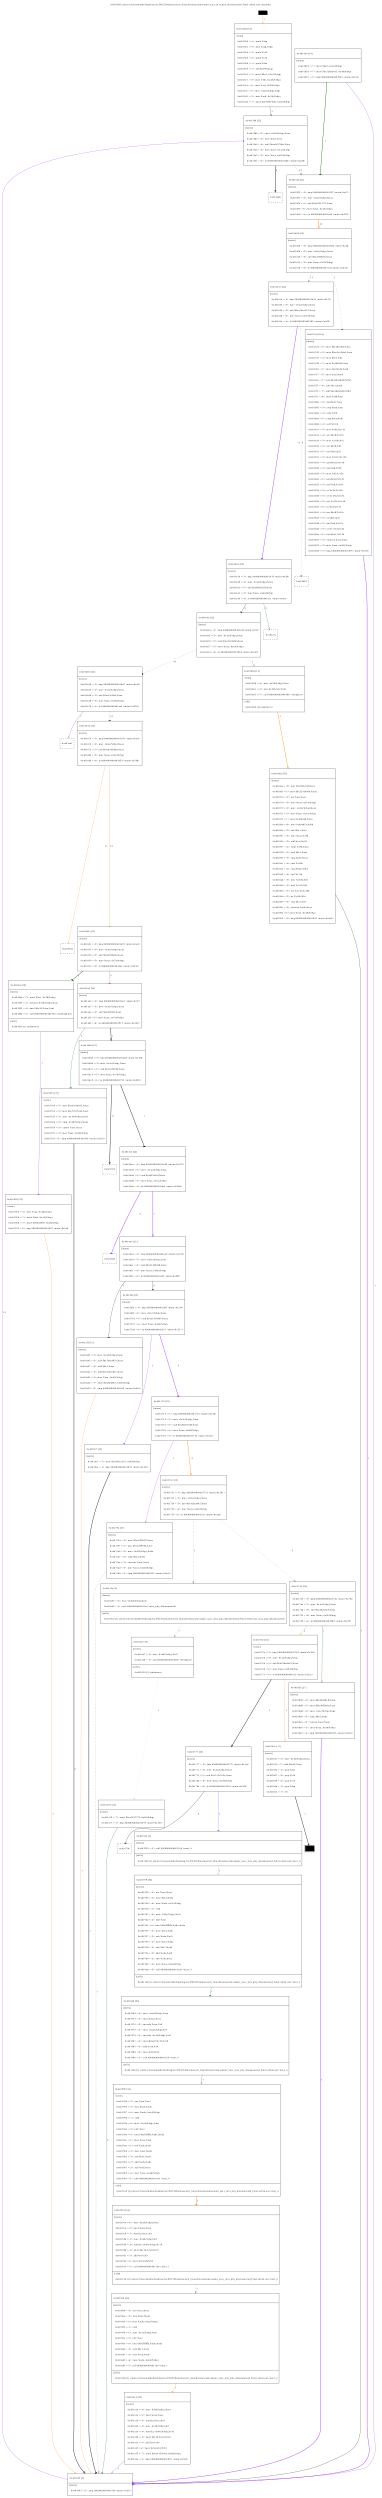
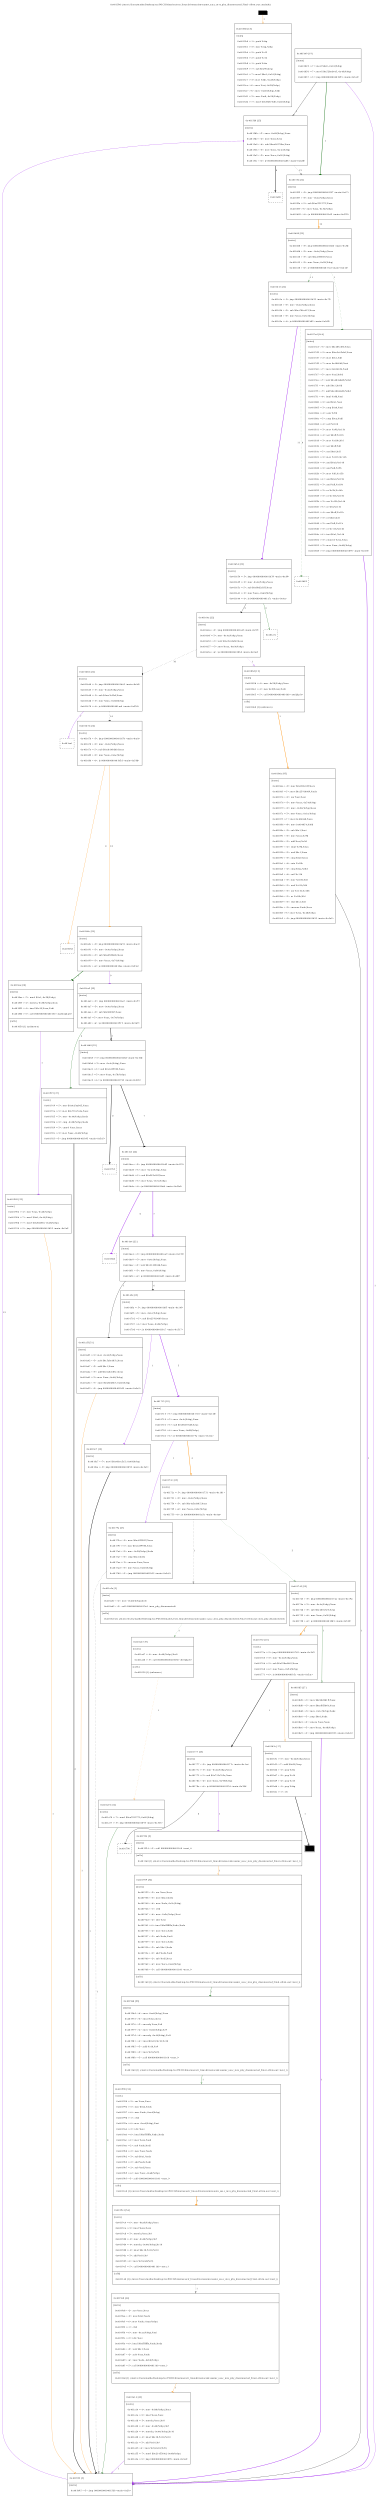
(270, 110) -> (305, 98)
(304, 1630) -> (304, 1630)
